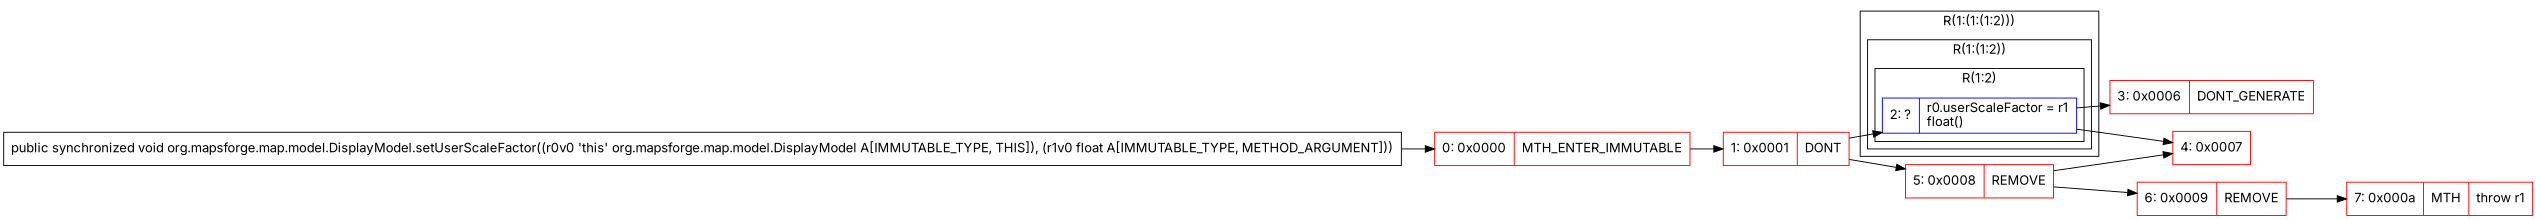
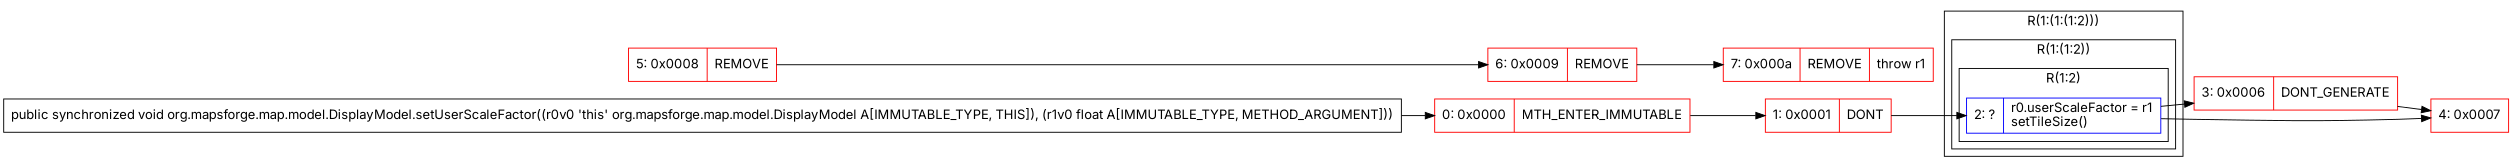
(1945, 122) -> (2050, 122)
(1873, 163) -> none
(2108, 163) -> (2410, 108)
(2446, 198) -> (1835, 64)
